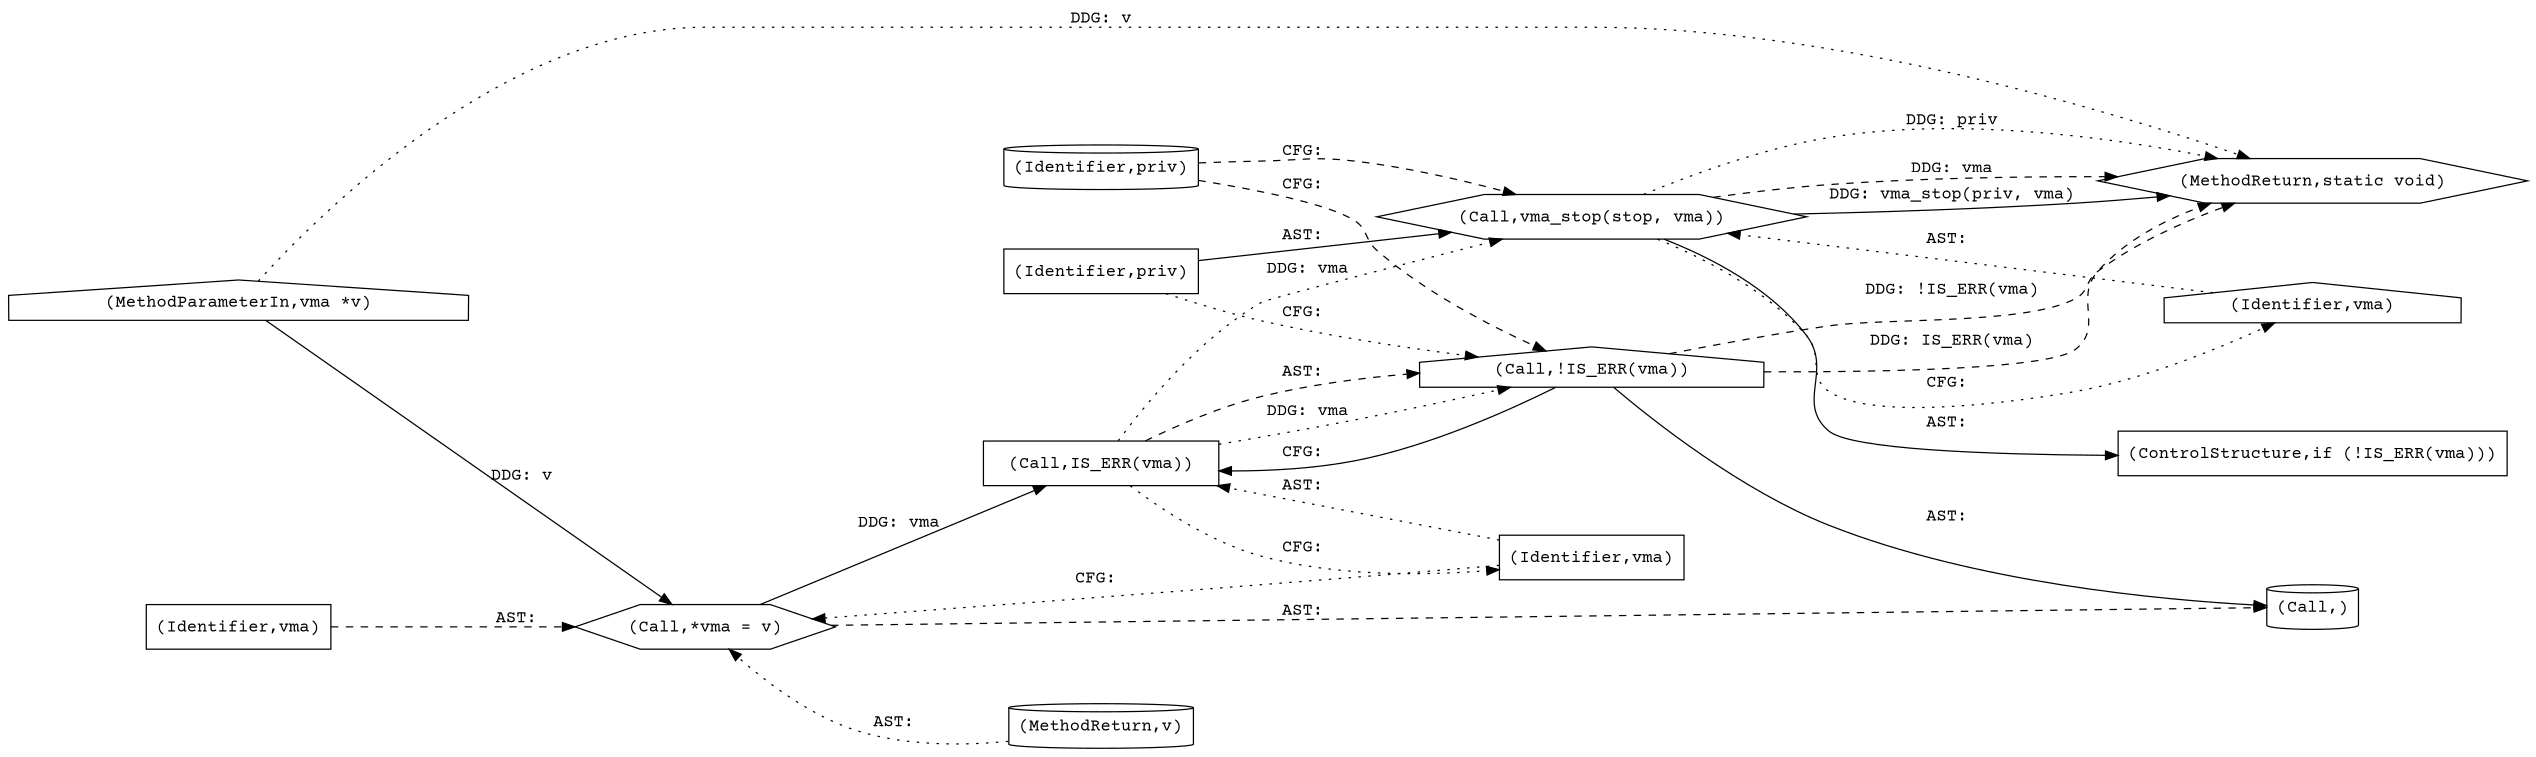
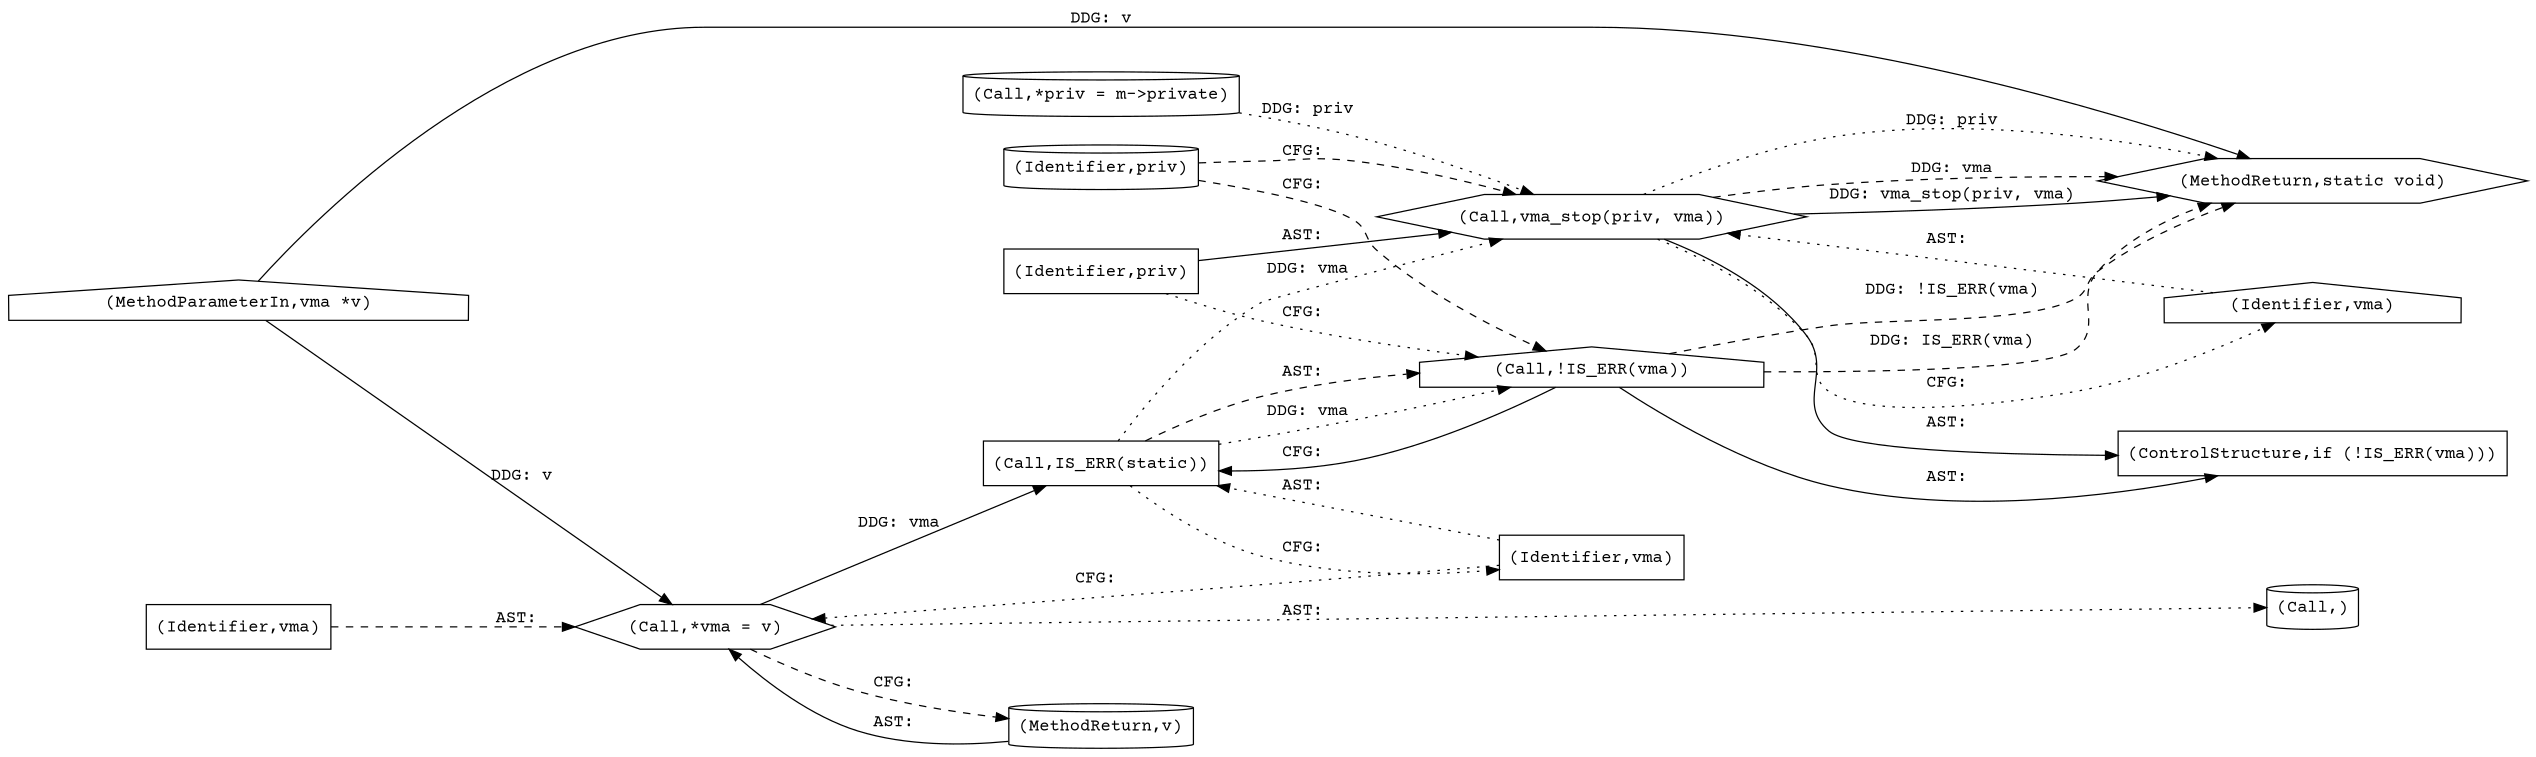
(1215, 27) -> (1215, 27)
none -> (1101, 94)
(1592, 217) -> (1592, 217)
(1101, 463) -> (1101, 463)
(1913, 553) -> (1901, 497)
(1543, 617) -> (1543, 617)
none -> (870, 695)
(863, 732) -> (863, 732)
